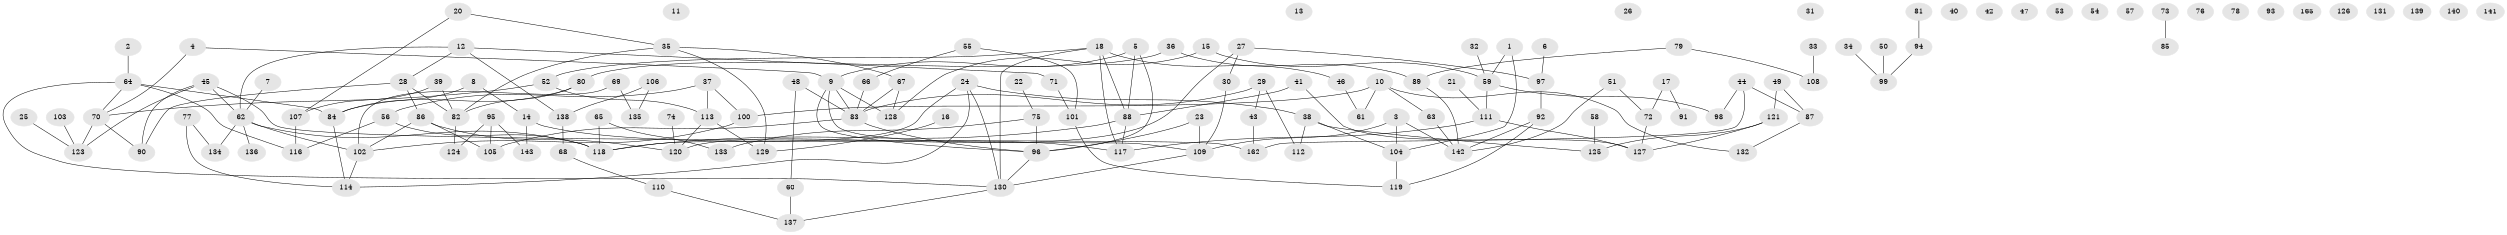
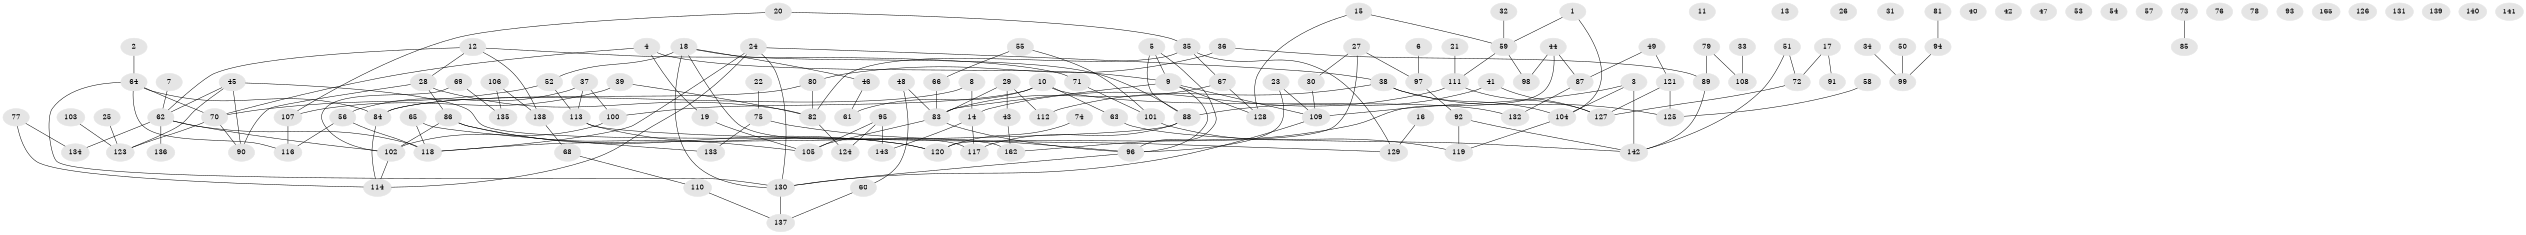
none -> (705, 117)
(1244, 139) -> (1225, 100)
